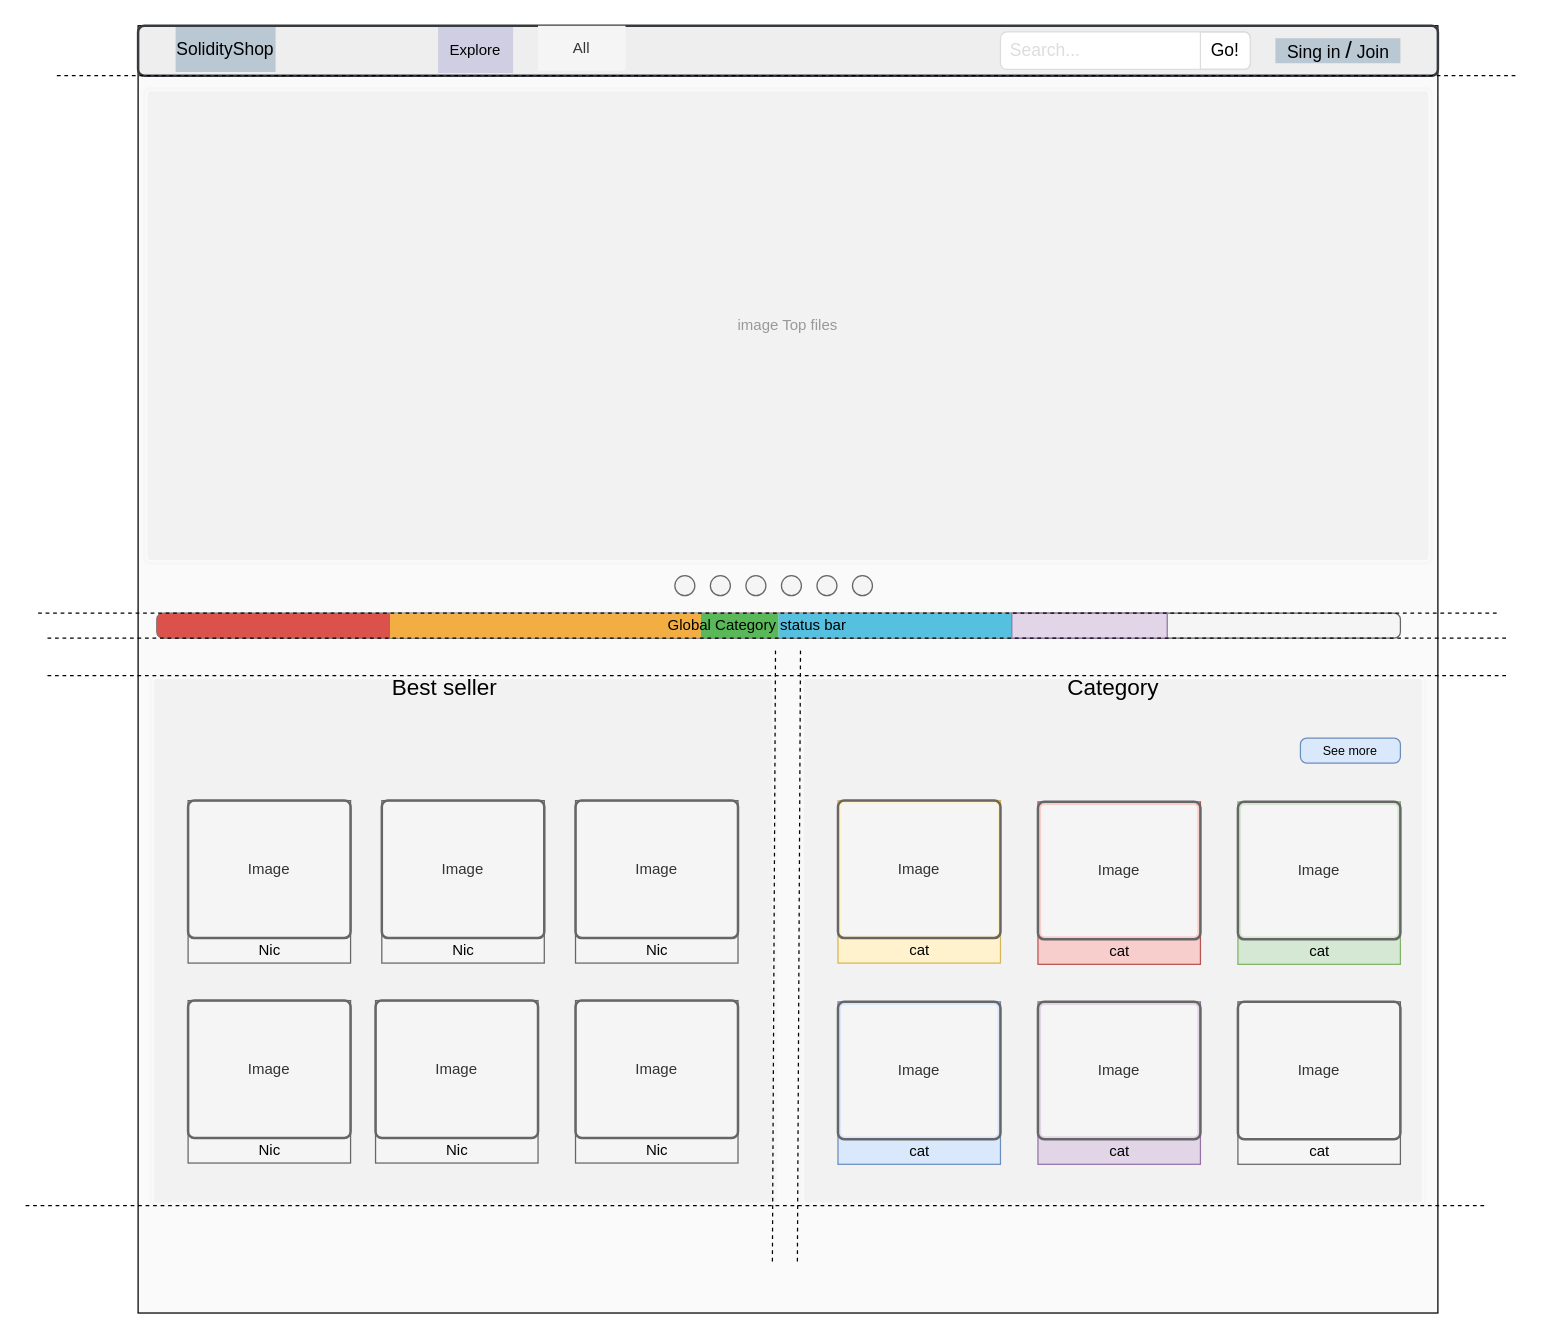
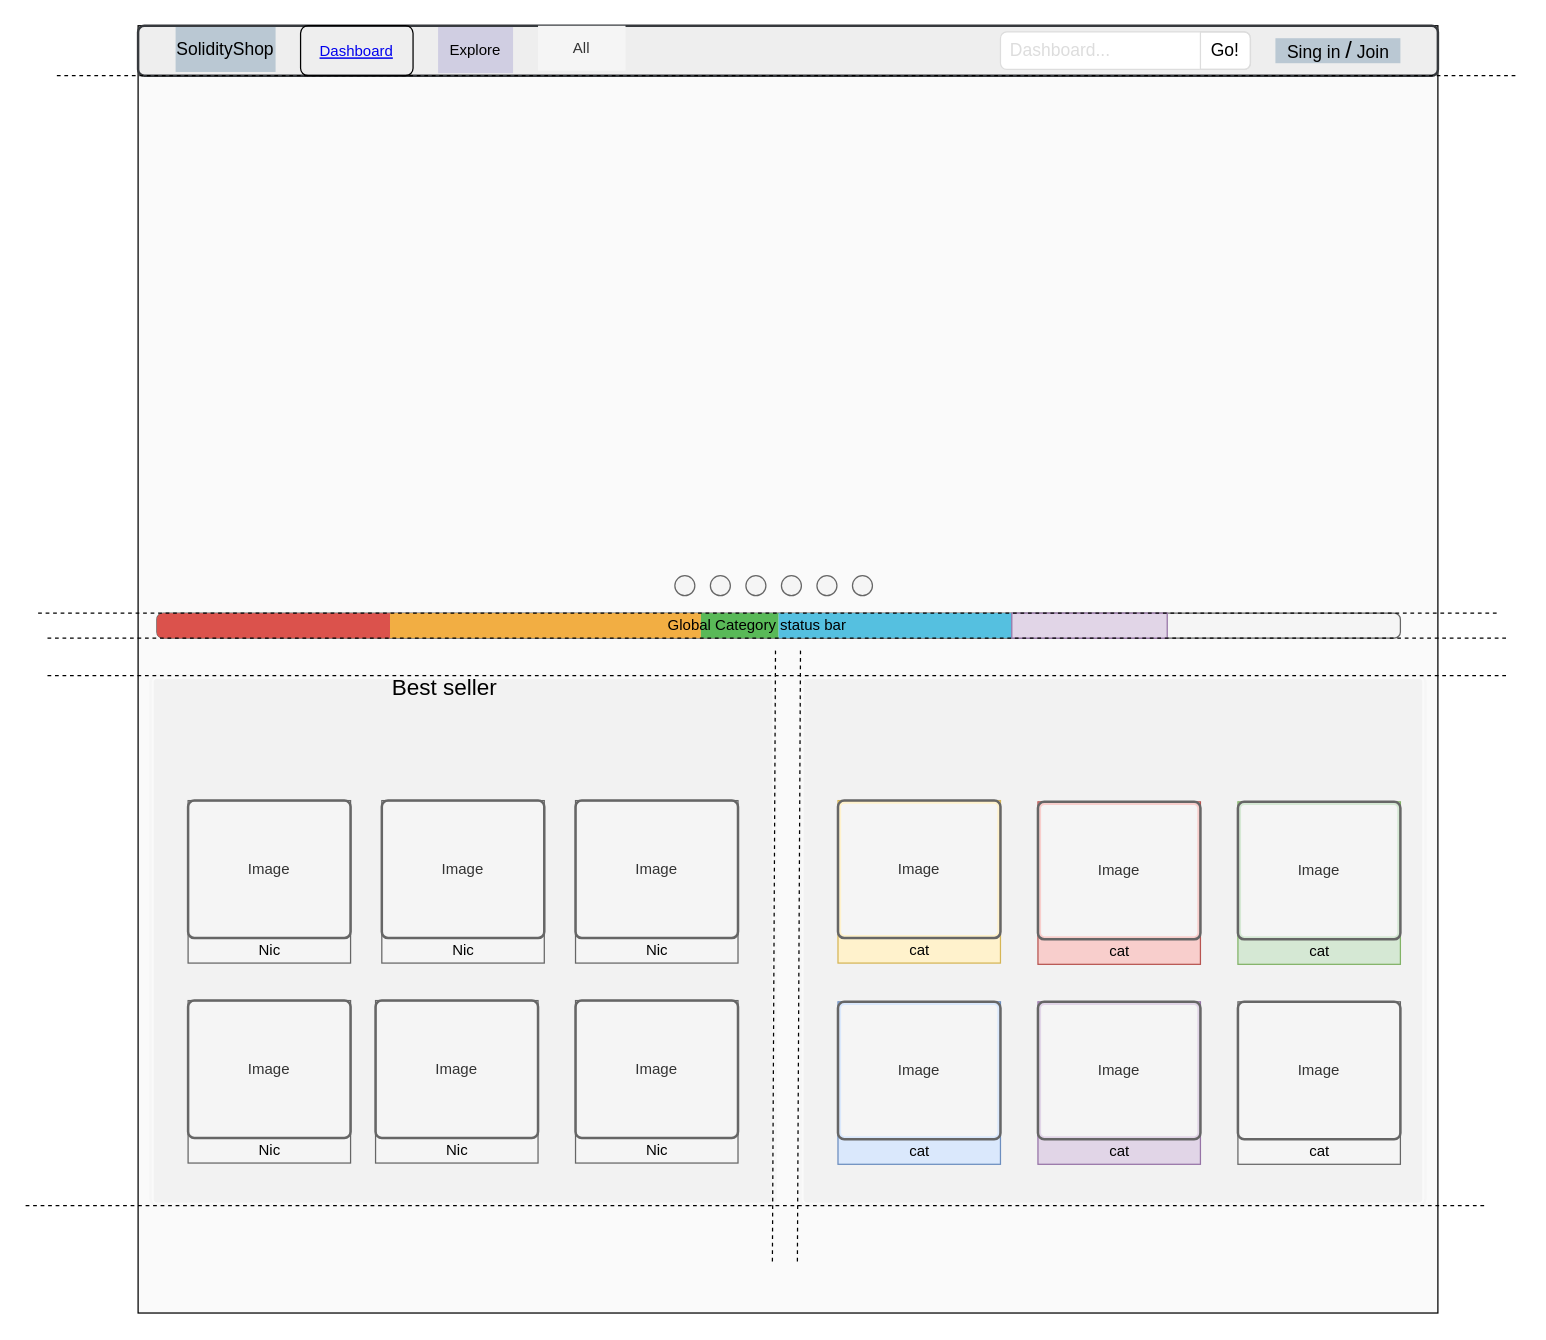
none -> (357, 51)
(1048, 51) -> (1063, 51)
(788, 326) -> none
(1113, 688) -> none
(1351, 751) -> none
